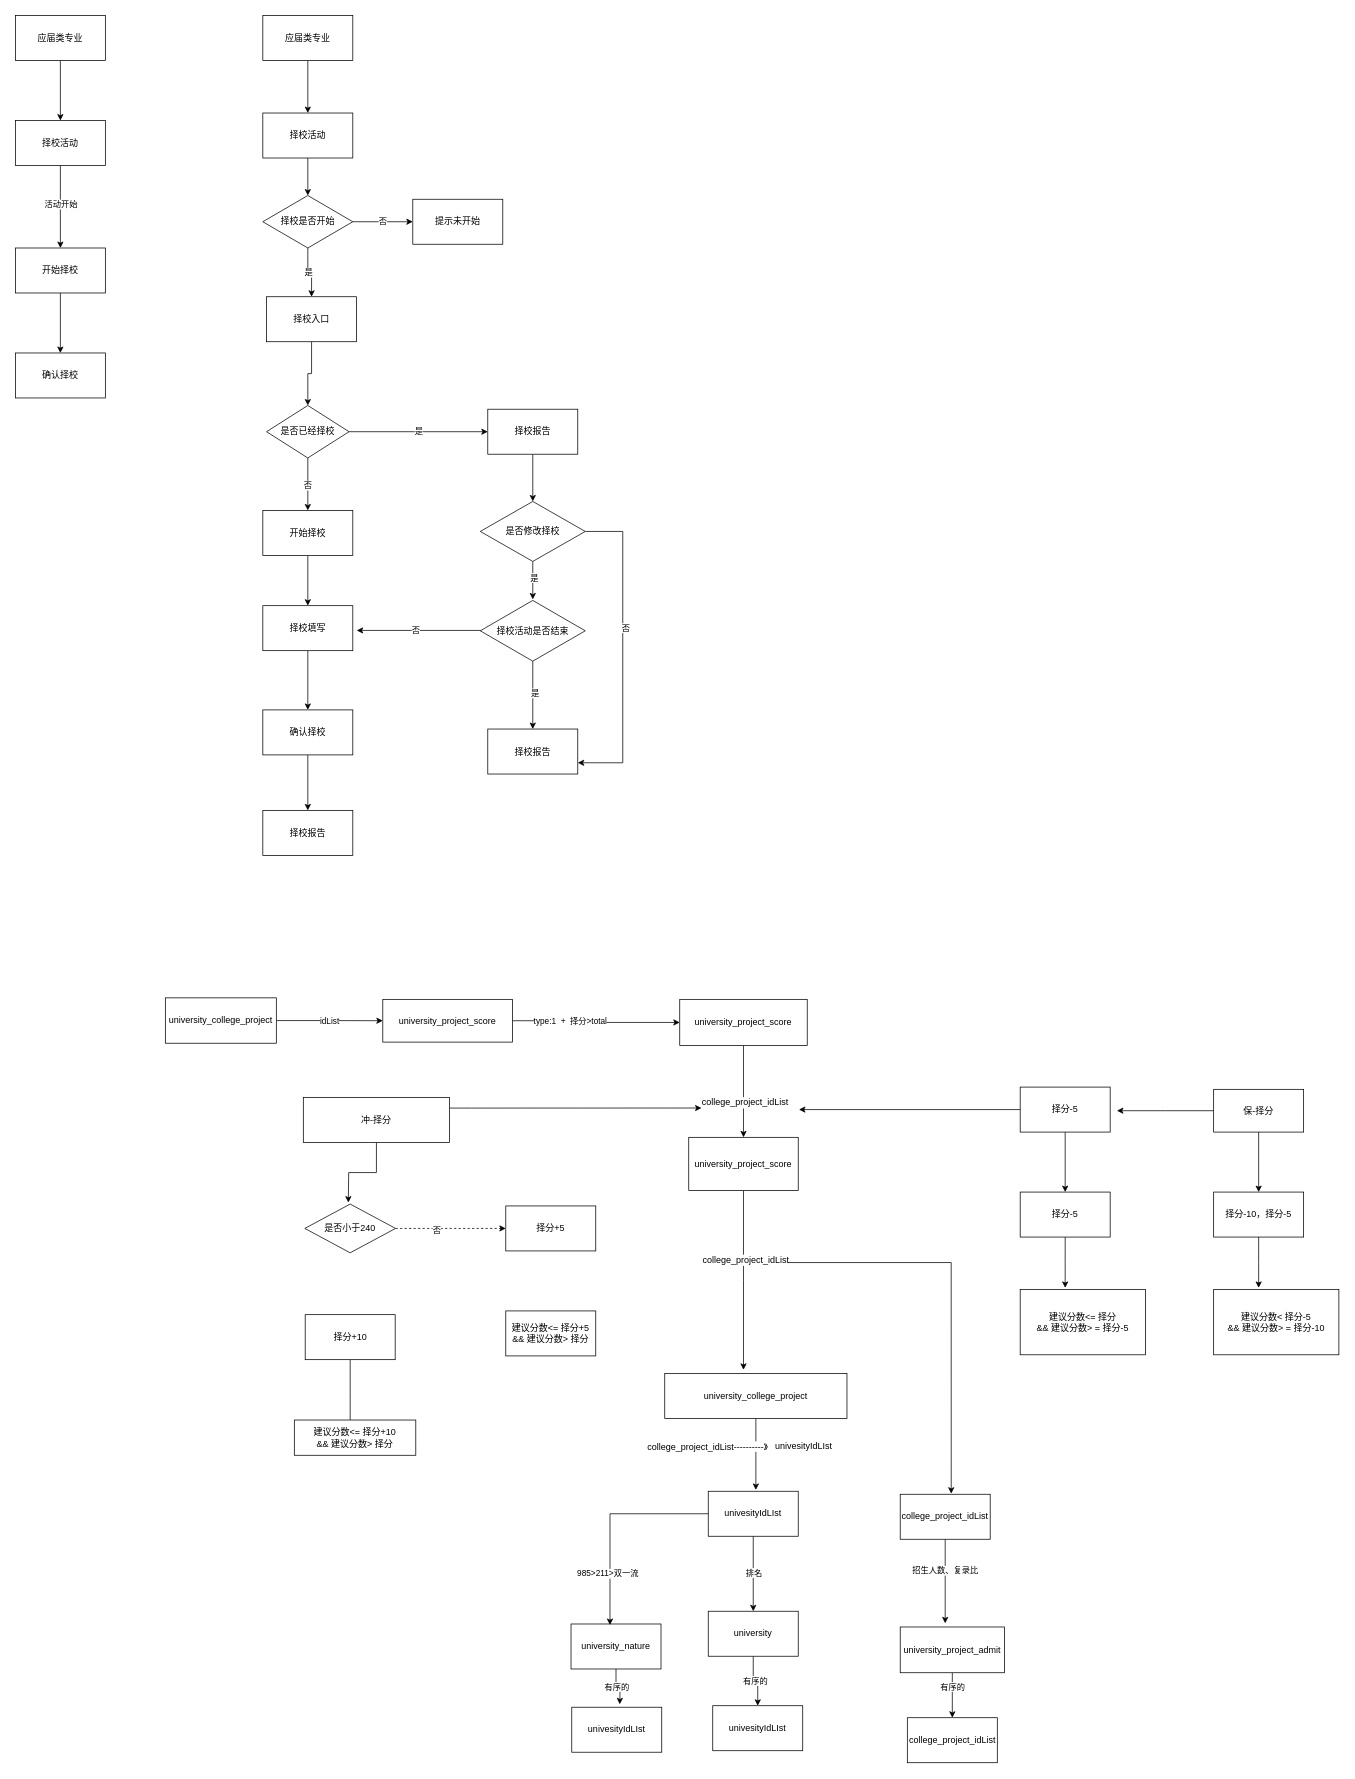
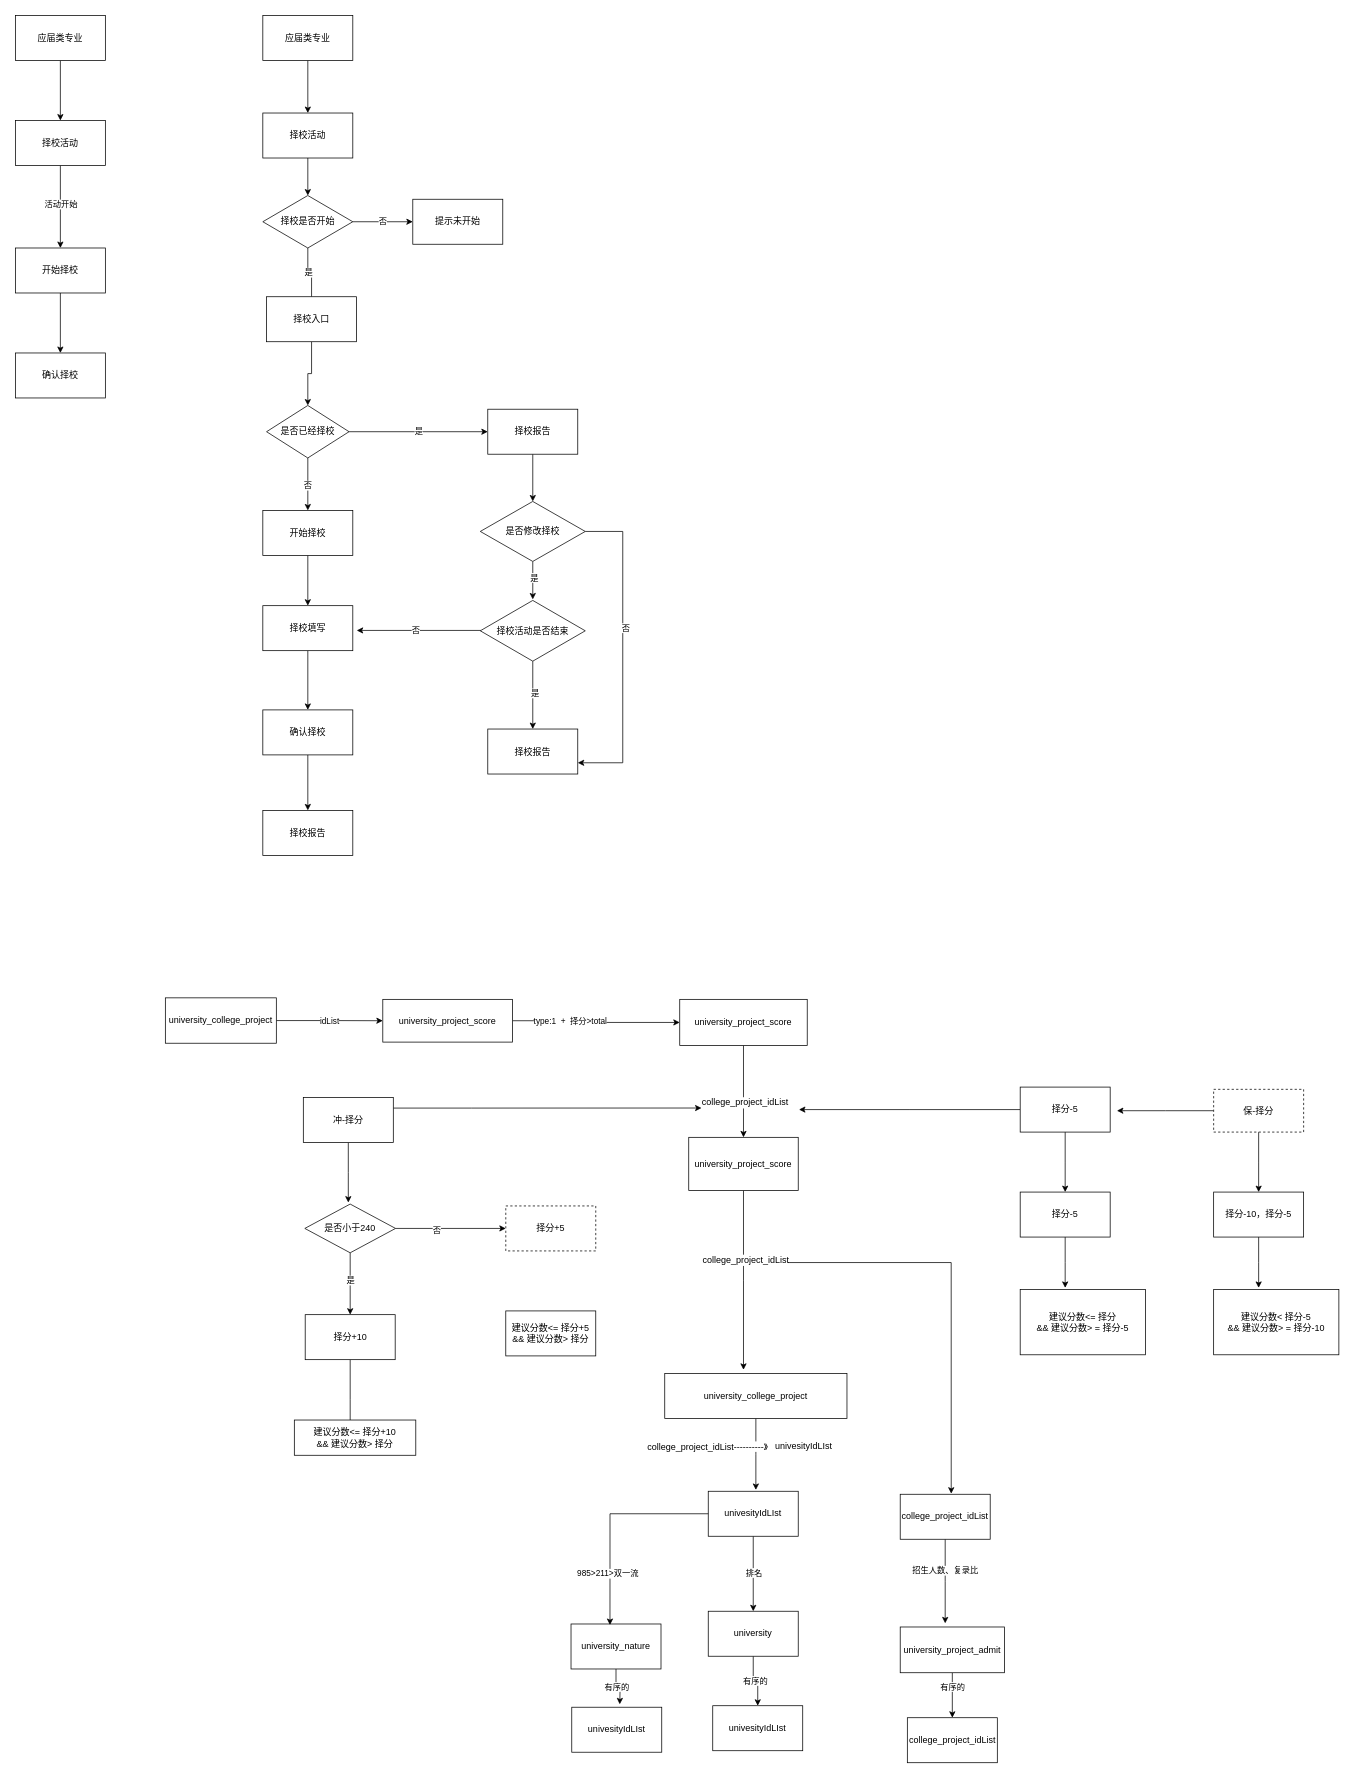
(312, 290) -> (312, 293)
(1259, 1111) -> (1259, 1111)
(377, 1120) -> (348, 1120)
(470, 1229) -> (470, 1229)
(551, 1229) -> (551, 1229)
none -> (350, 1281)
